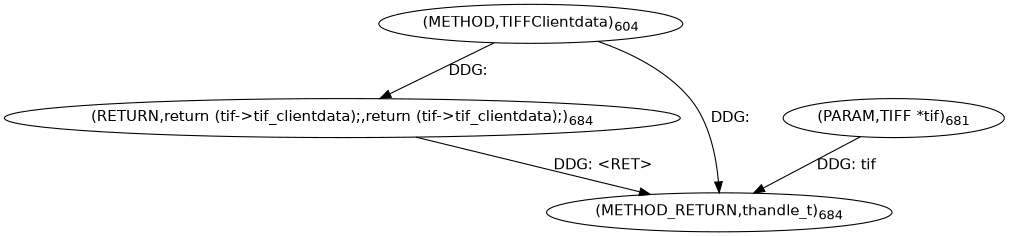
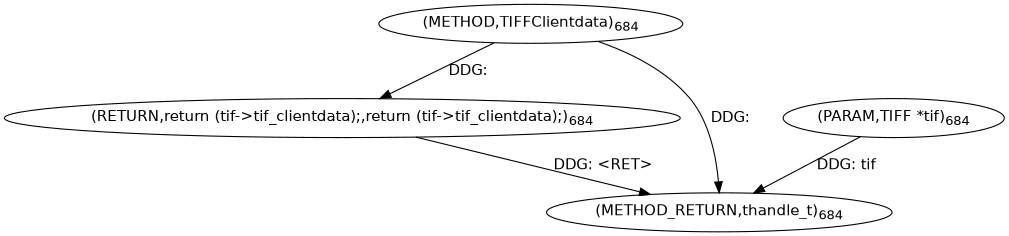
(627, 22) -> (627, 22)
(958, 116) -> (958, 116)
